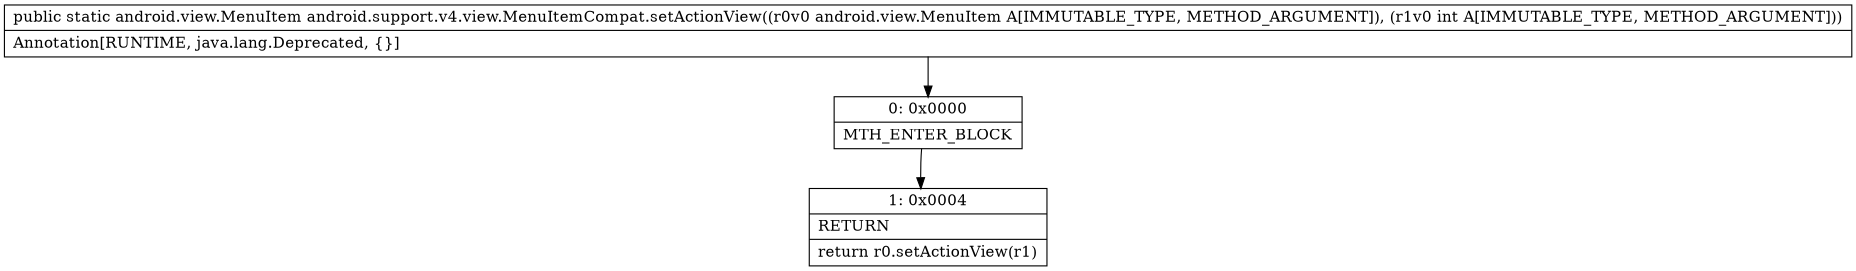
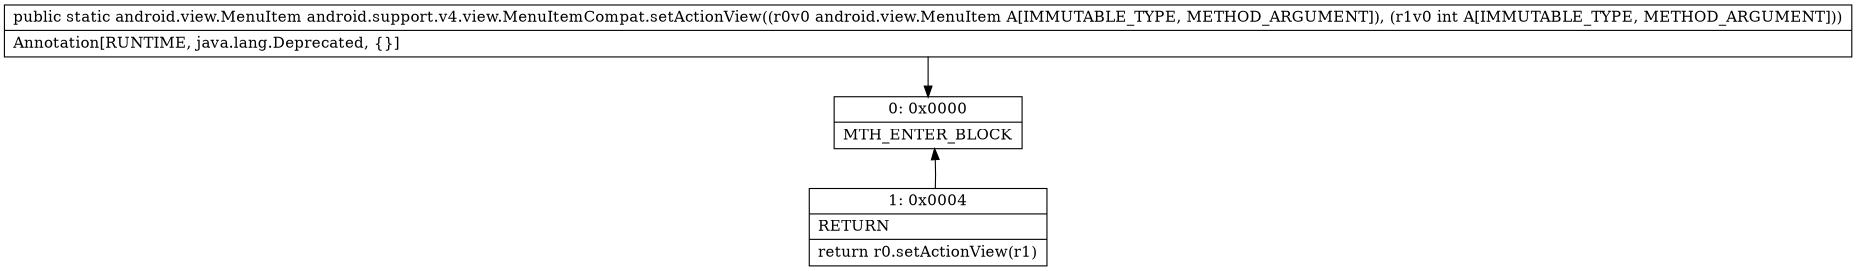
(921, 163) -> (936, 174)
